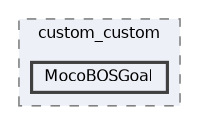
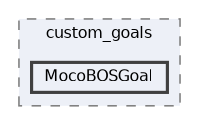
(99, 34) -> (99, 34)
